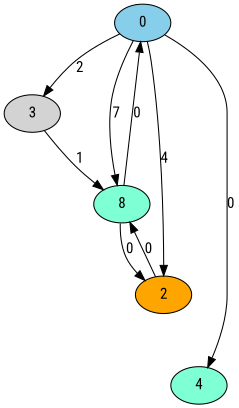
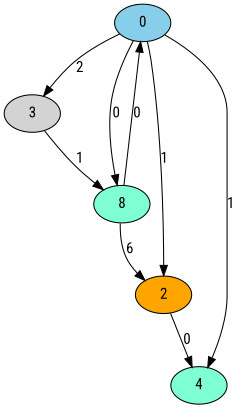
(116, 114) -> (116, 114)
(164, 159) -> (164, 159)
(231, 204) -> (231, 204)
(130, 249) -> (130, 249)
(145, 254) -> (179, 335)
